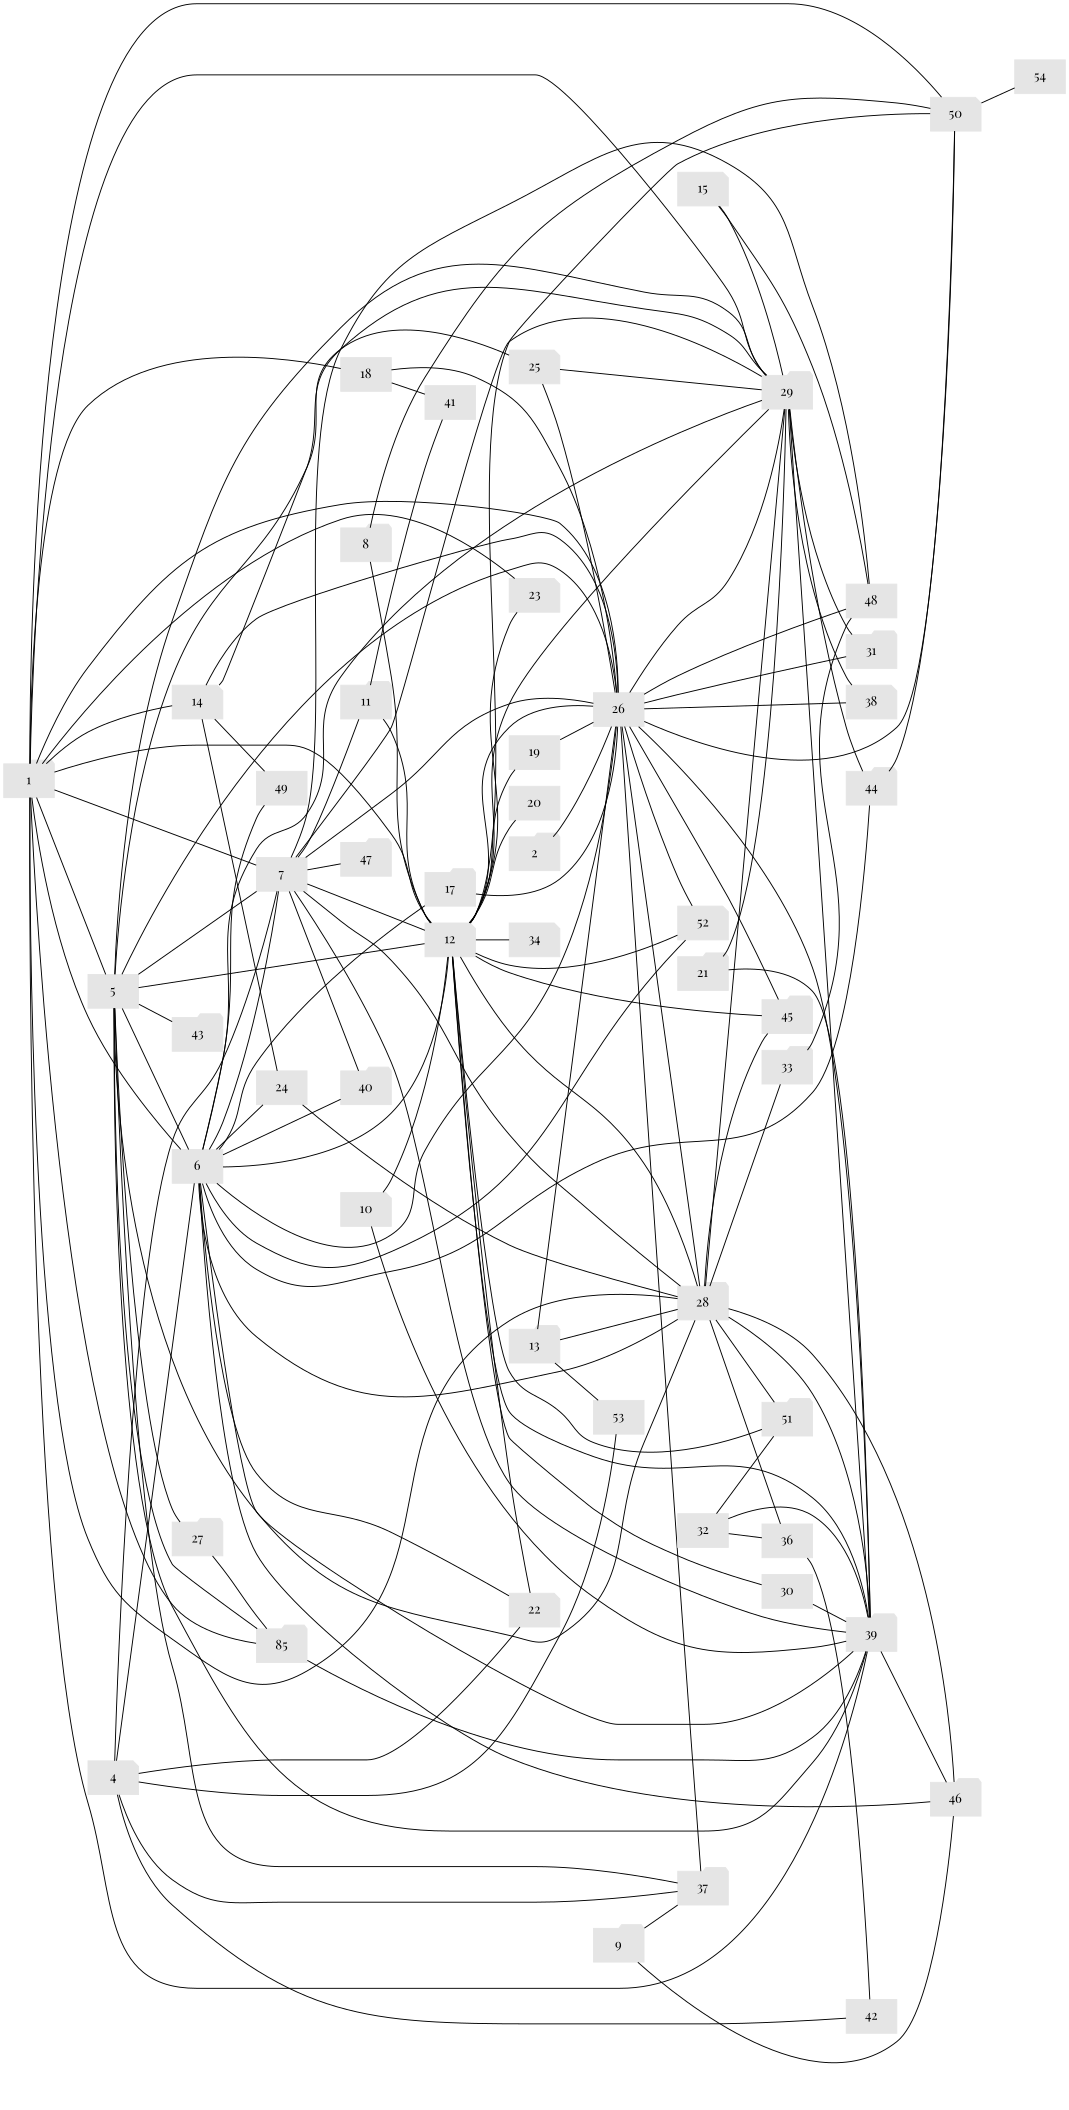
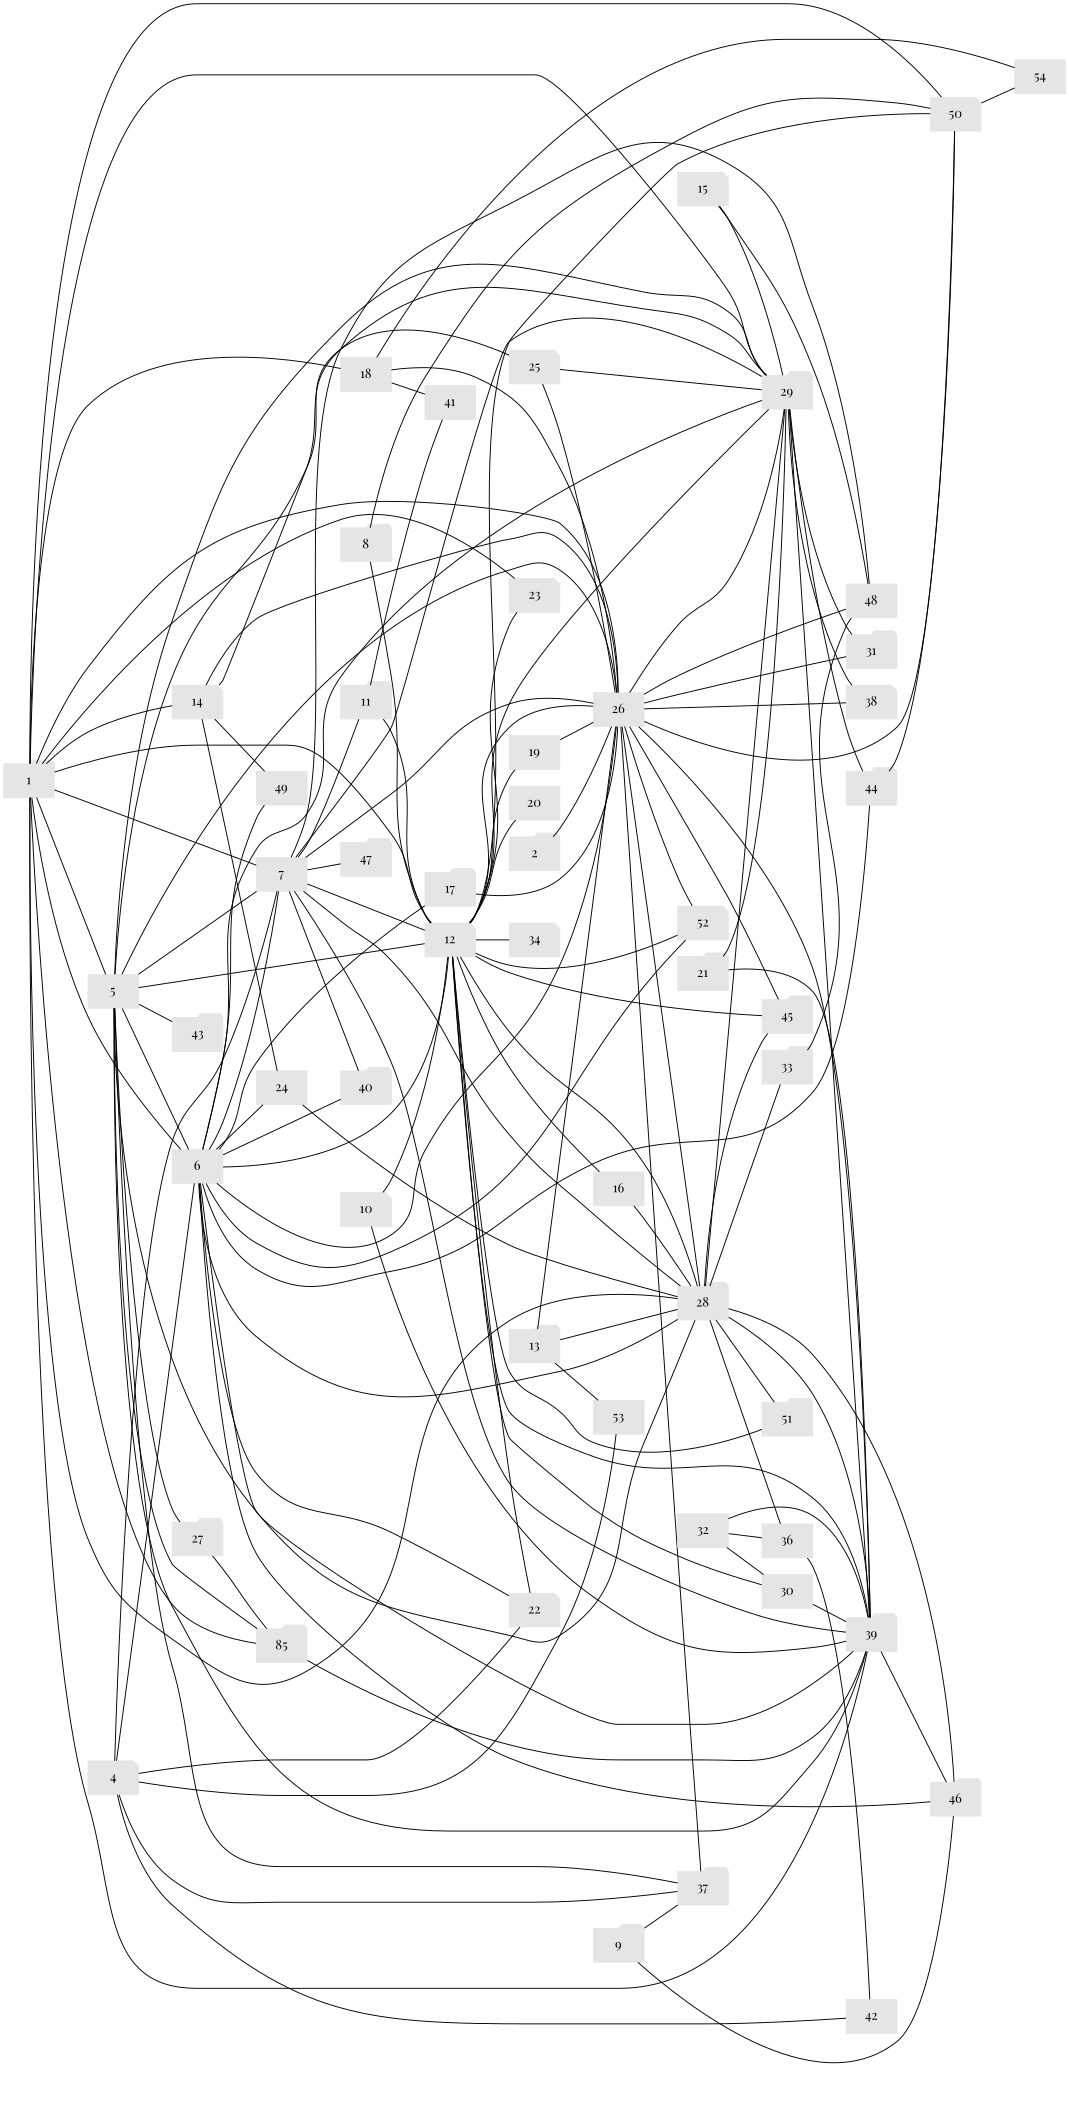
none -> (639, 81)
none -> (619, 1189)
(745, 1475) -> (745, 1561)
